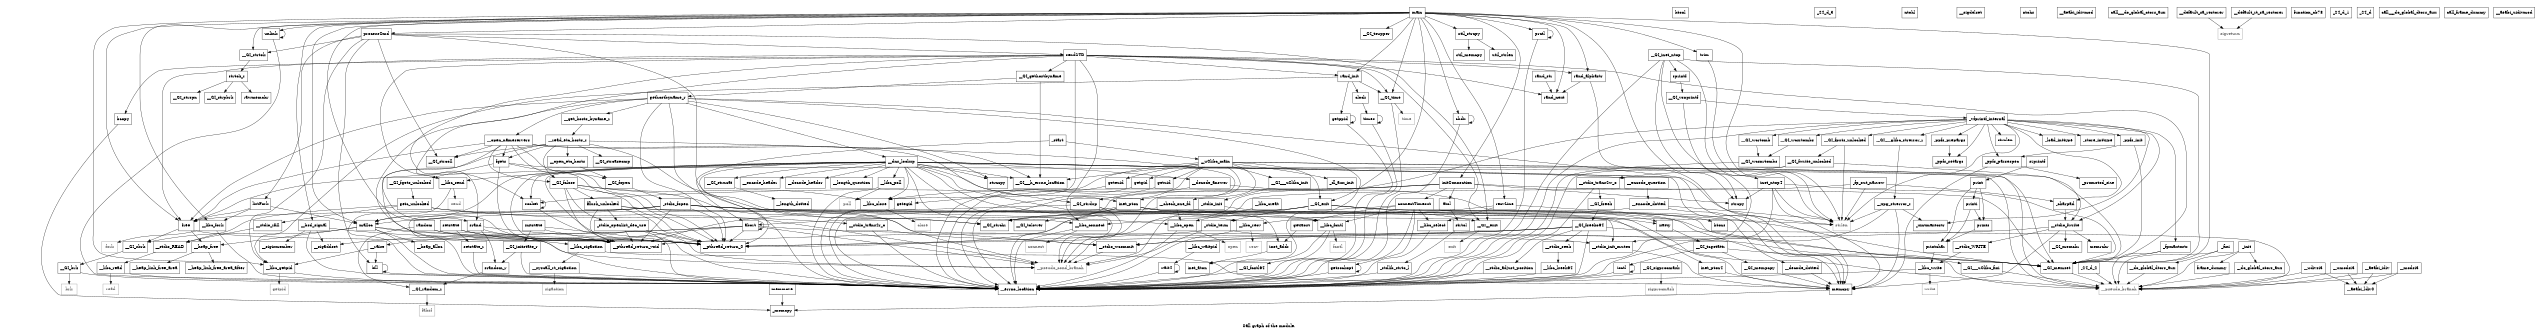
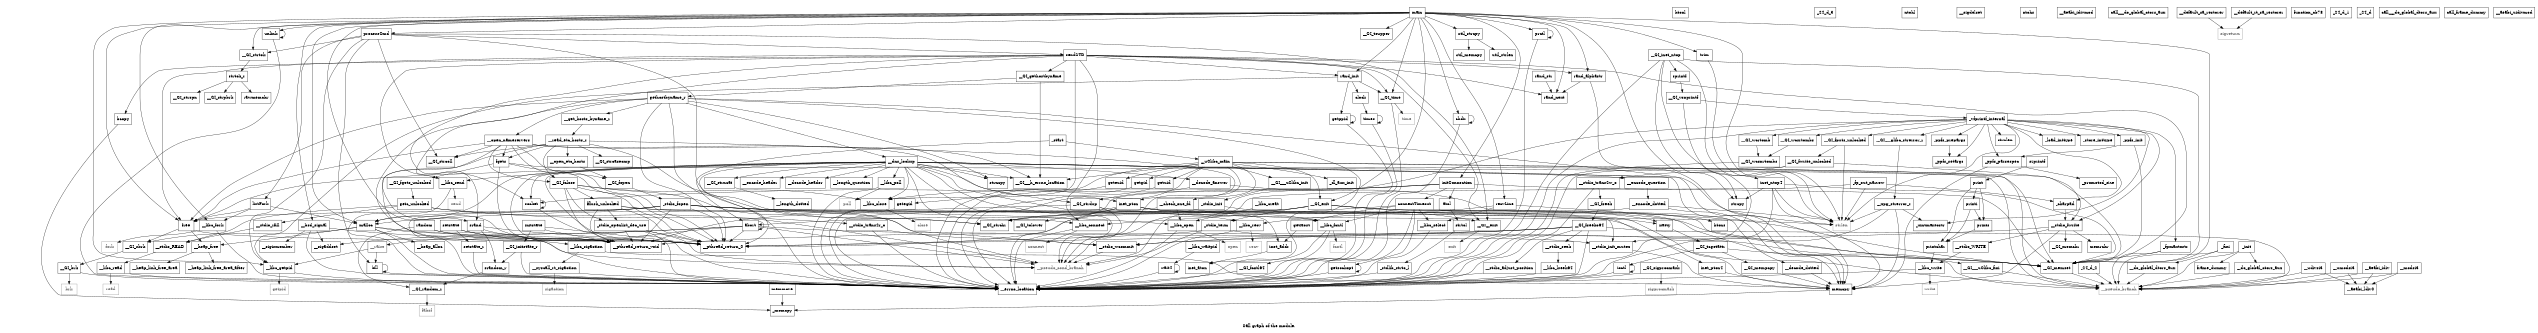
(1594, 193) -> none
(377, 247) -> (377, 247)
